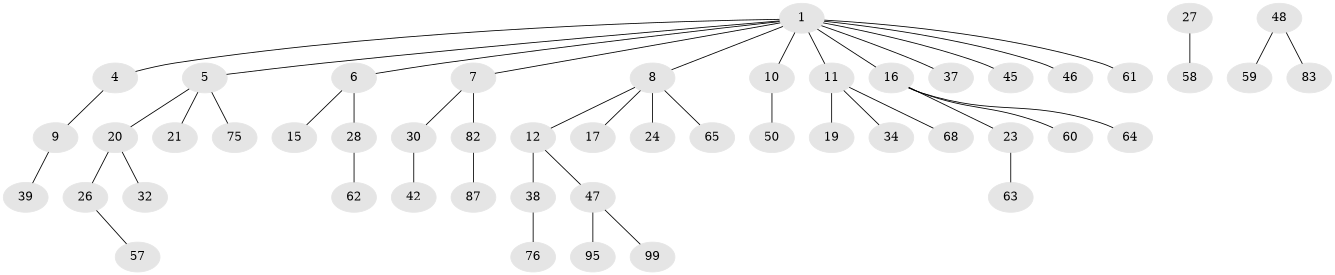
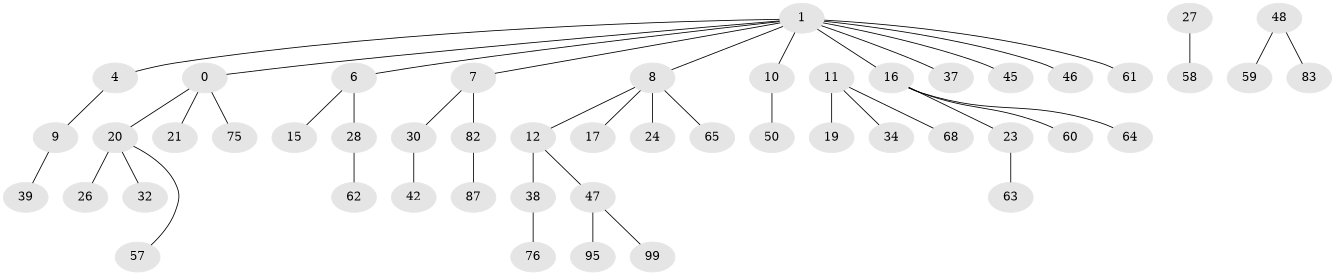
(817, 48) -> none
(205, 78) -> (205, 78)
(112, 227) -> (178, 190)
